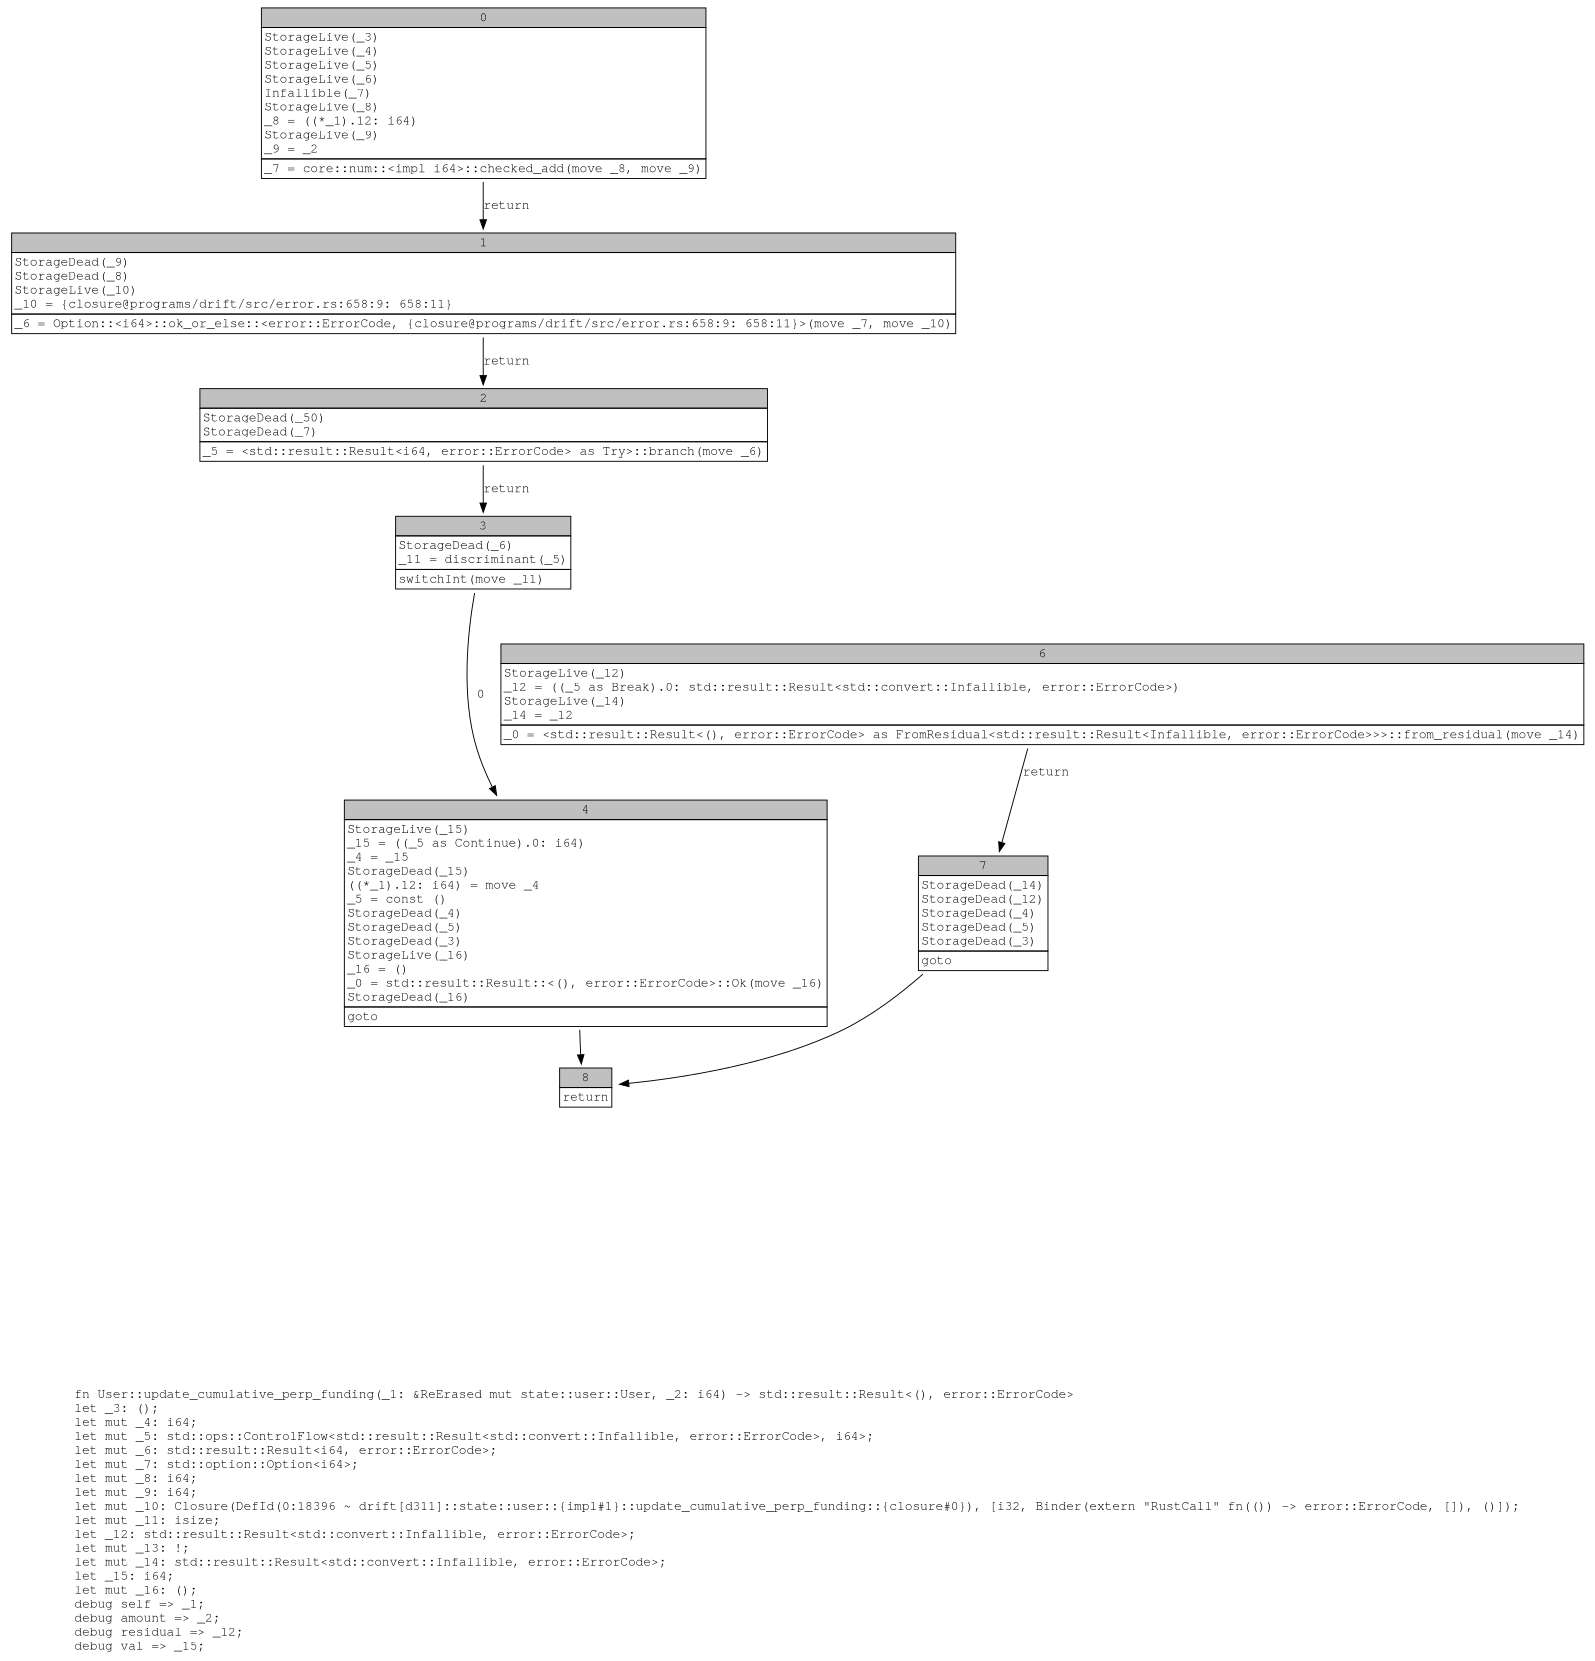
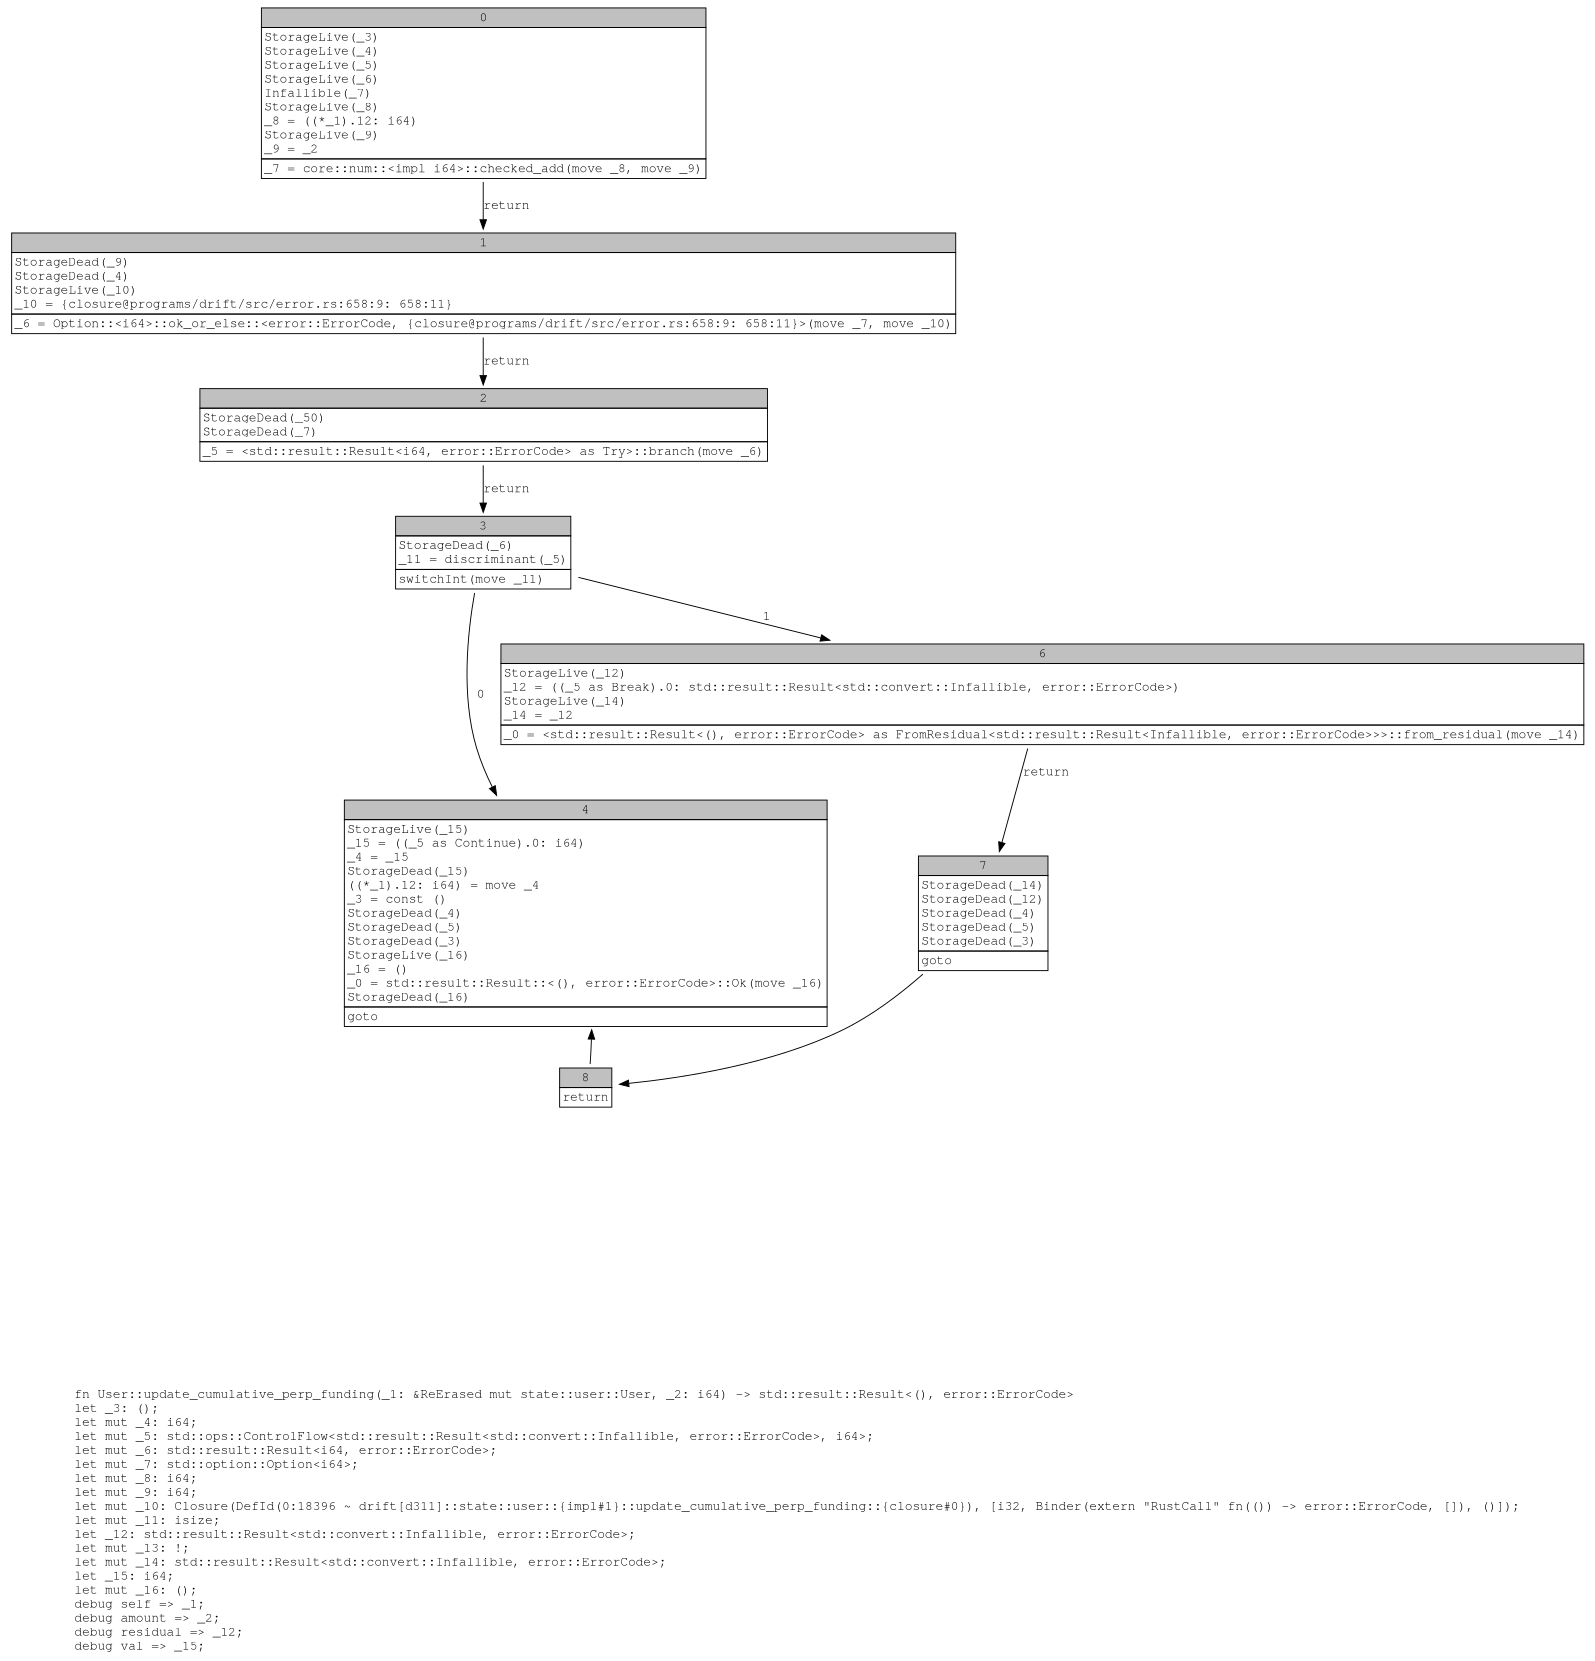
(72, 276) -> (72, 276)
none -> (700, 608)
(397, 899) -> (397, 899)
(580, 1042) -> (591, 1052)
